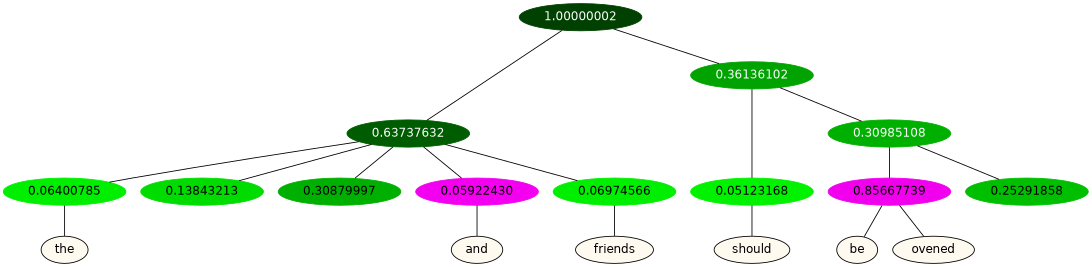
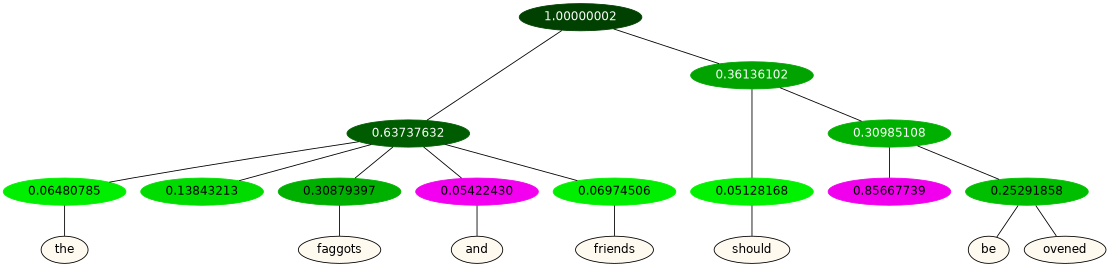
(65, 192) -> (65, 192)
(340, 192) -> (340, 192)
(477, 192) -> (477, 192)
(614, 192) -> (614, 192)
(752, 192) -> (752, 192)
(873, 221) -> (1007, 221)
(912, 221) -> (1046, 221)
none -> (340, 250)
